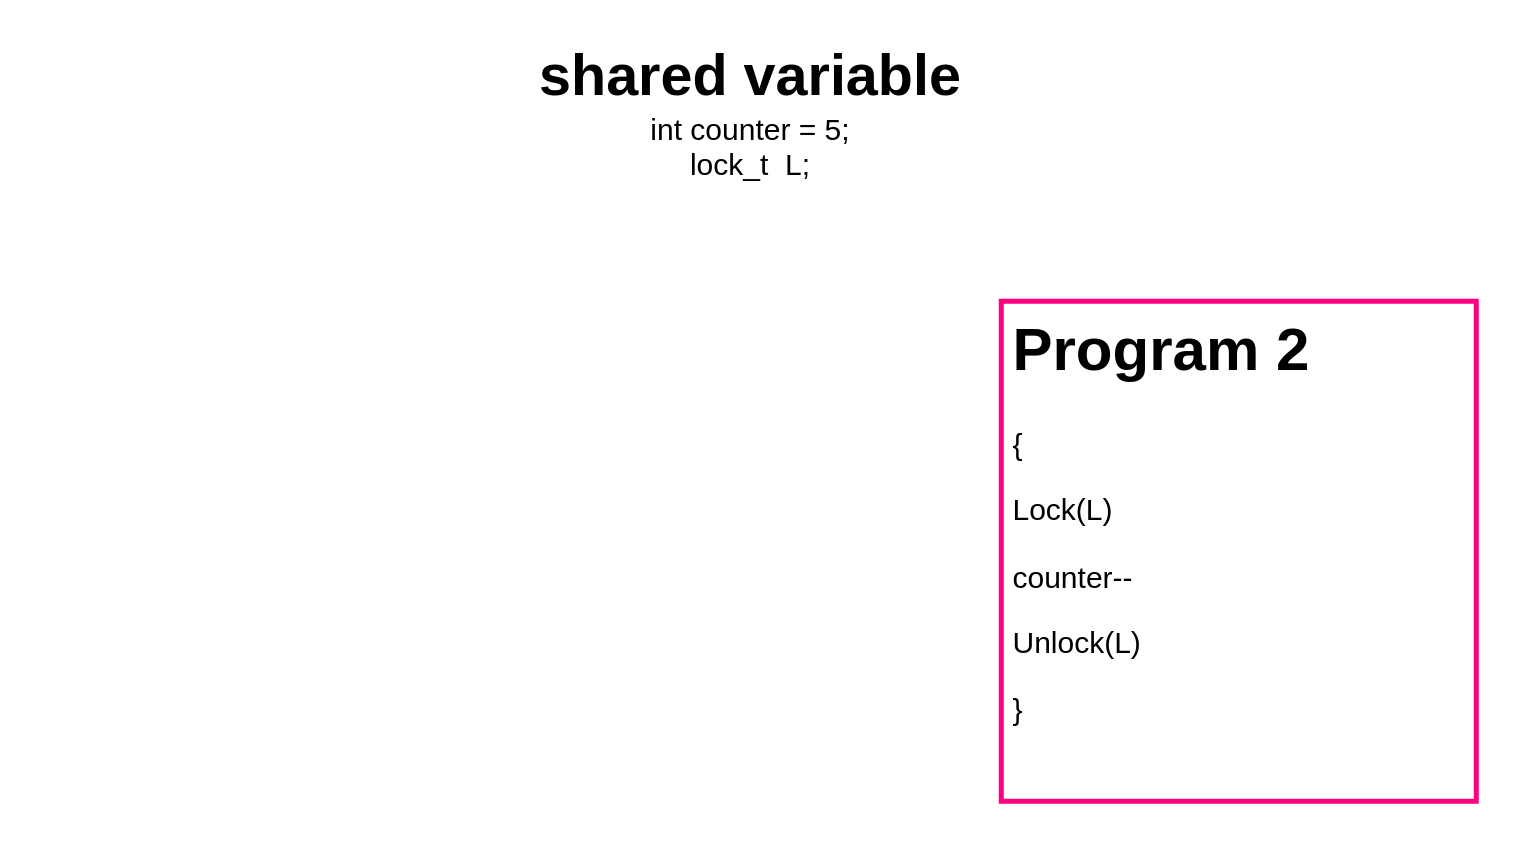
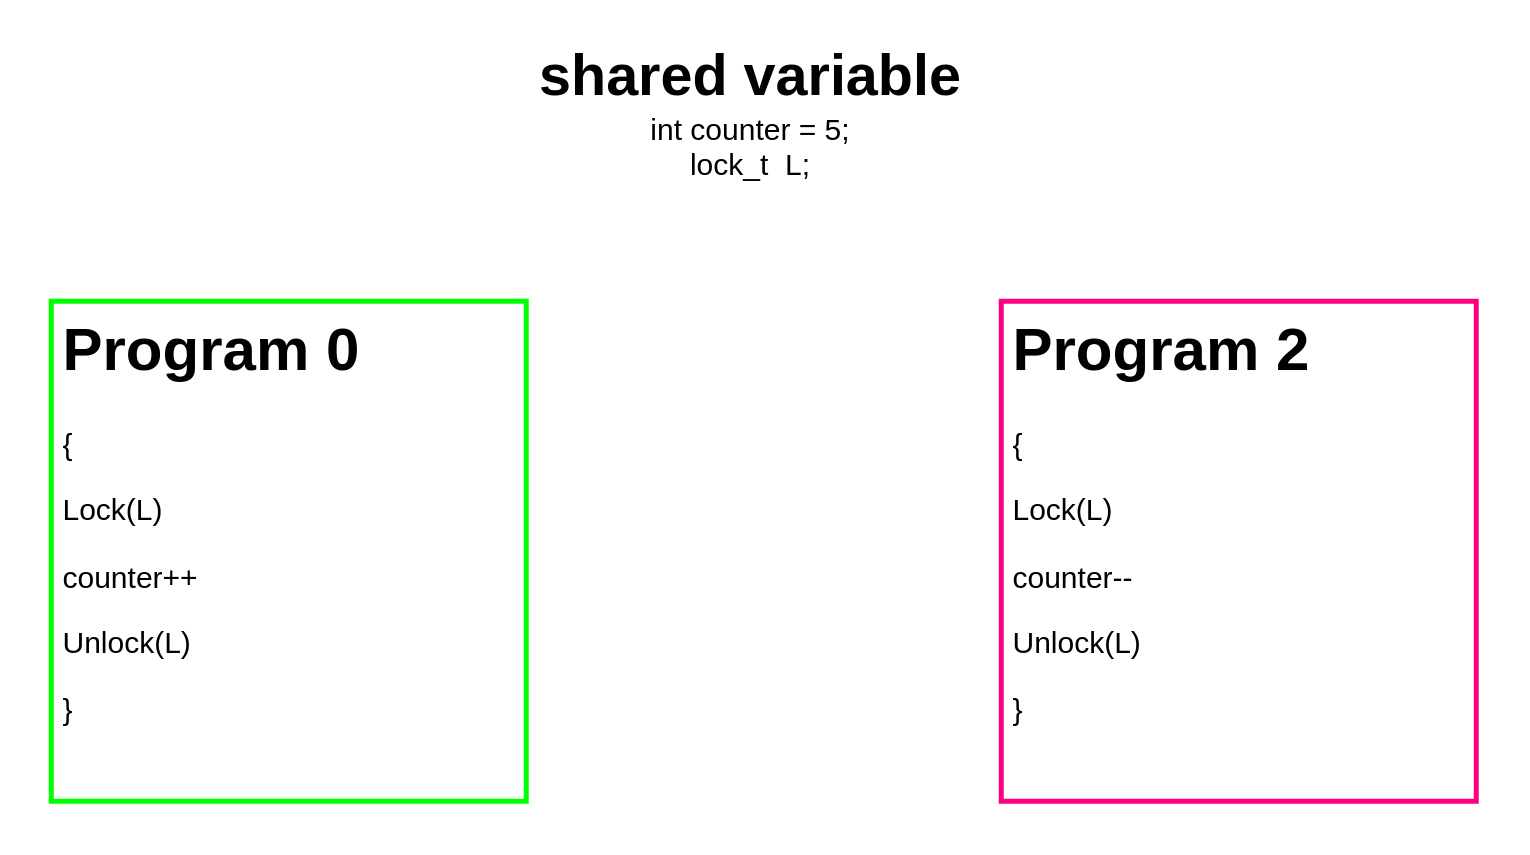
none -> (289, 551)
